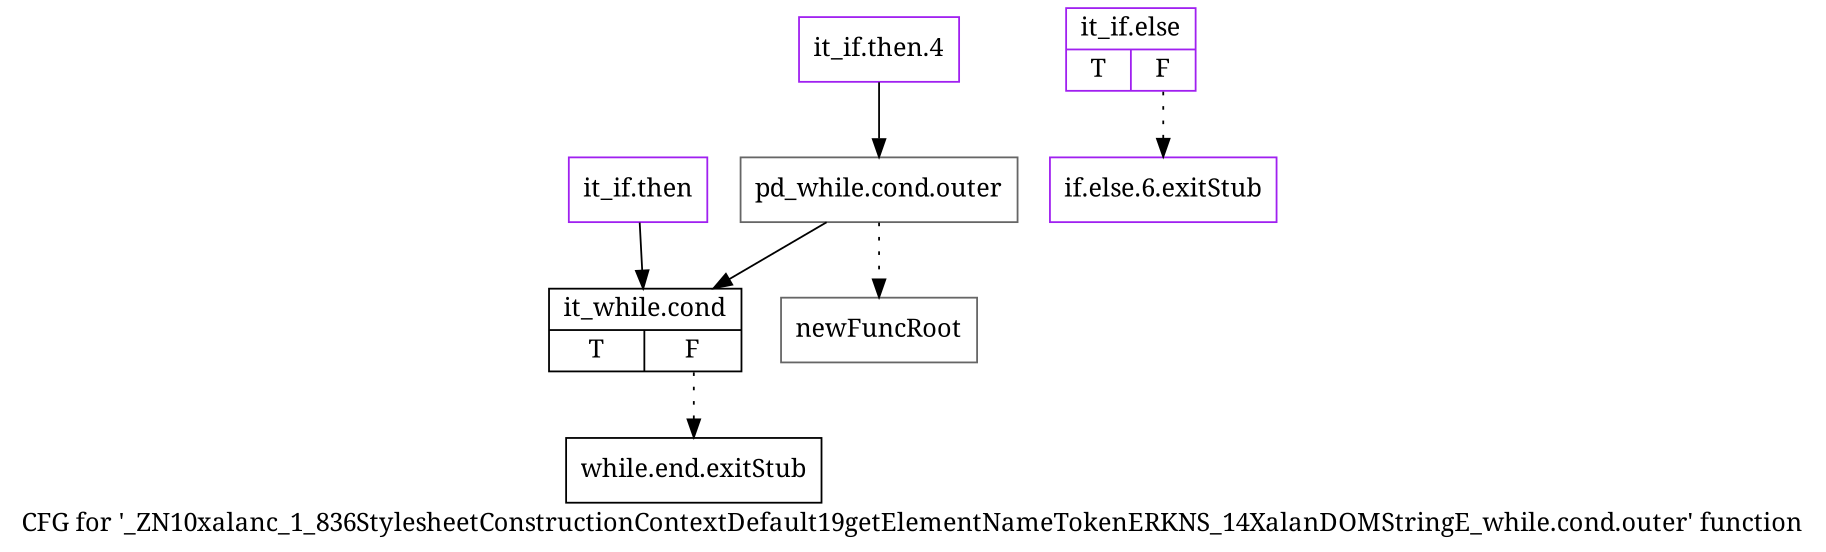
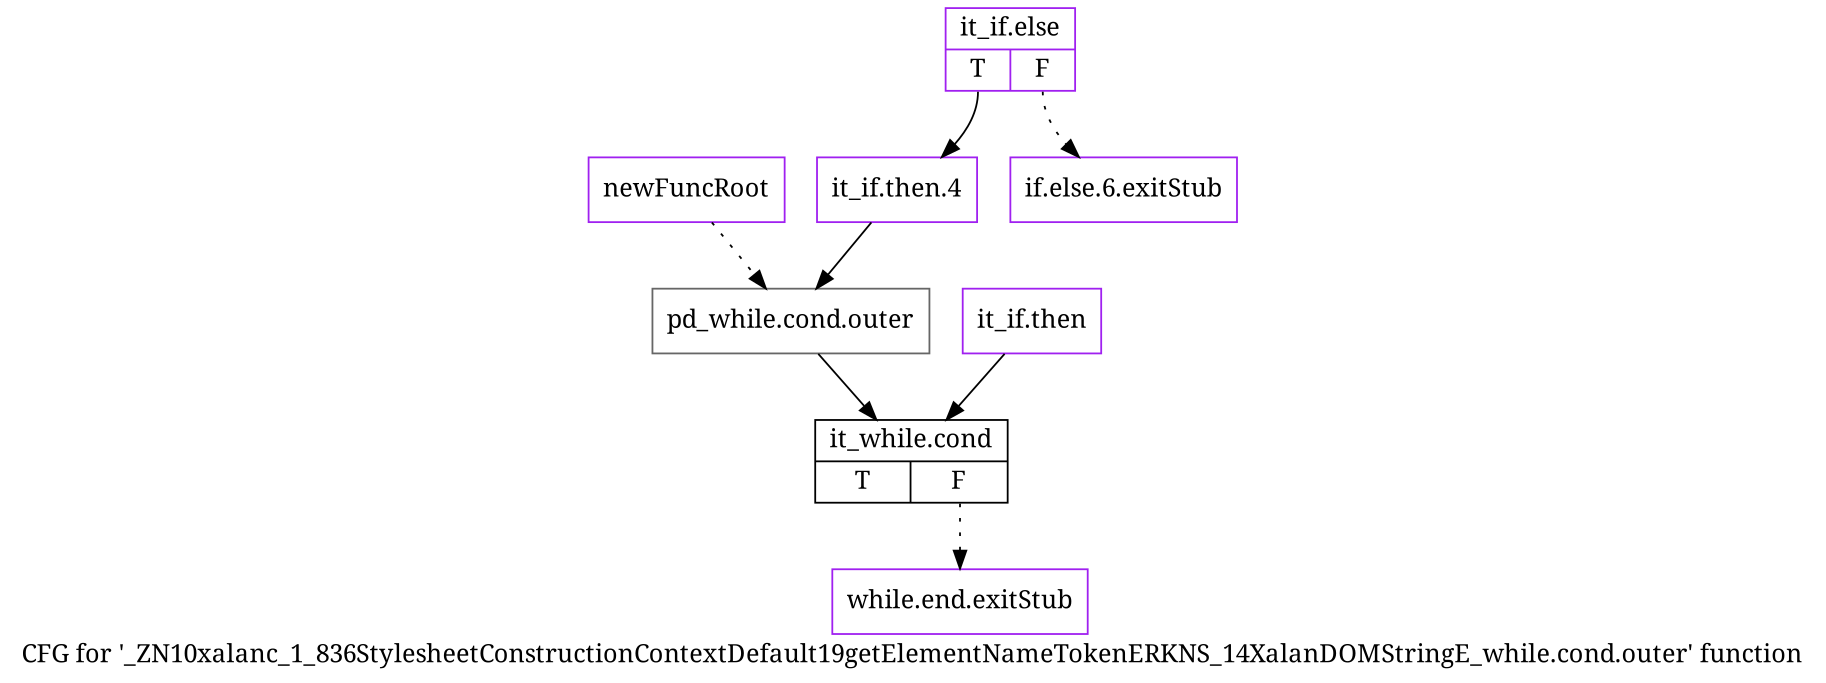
none -> (971, 120)
(879, 251) -> (733, 248)
(879, 330) -> (687, 190)
(694, 470) -> (960, 602)
